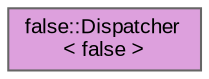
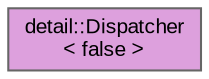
(105, 39) -> (105, 39)
